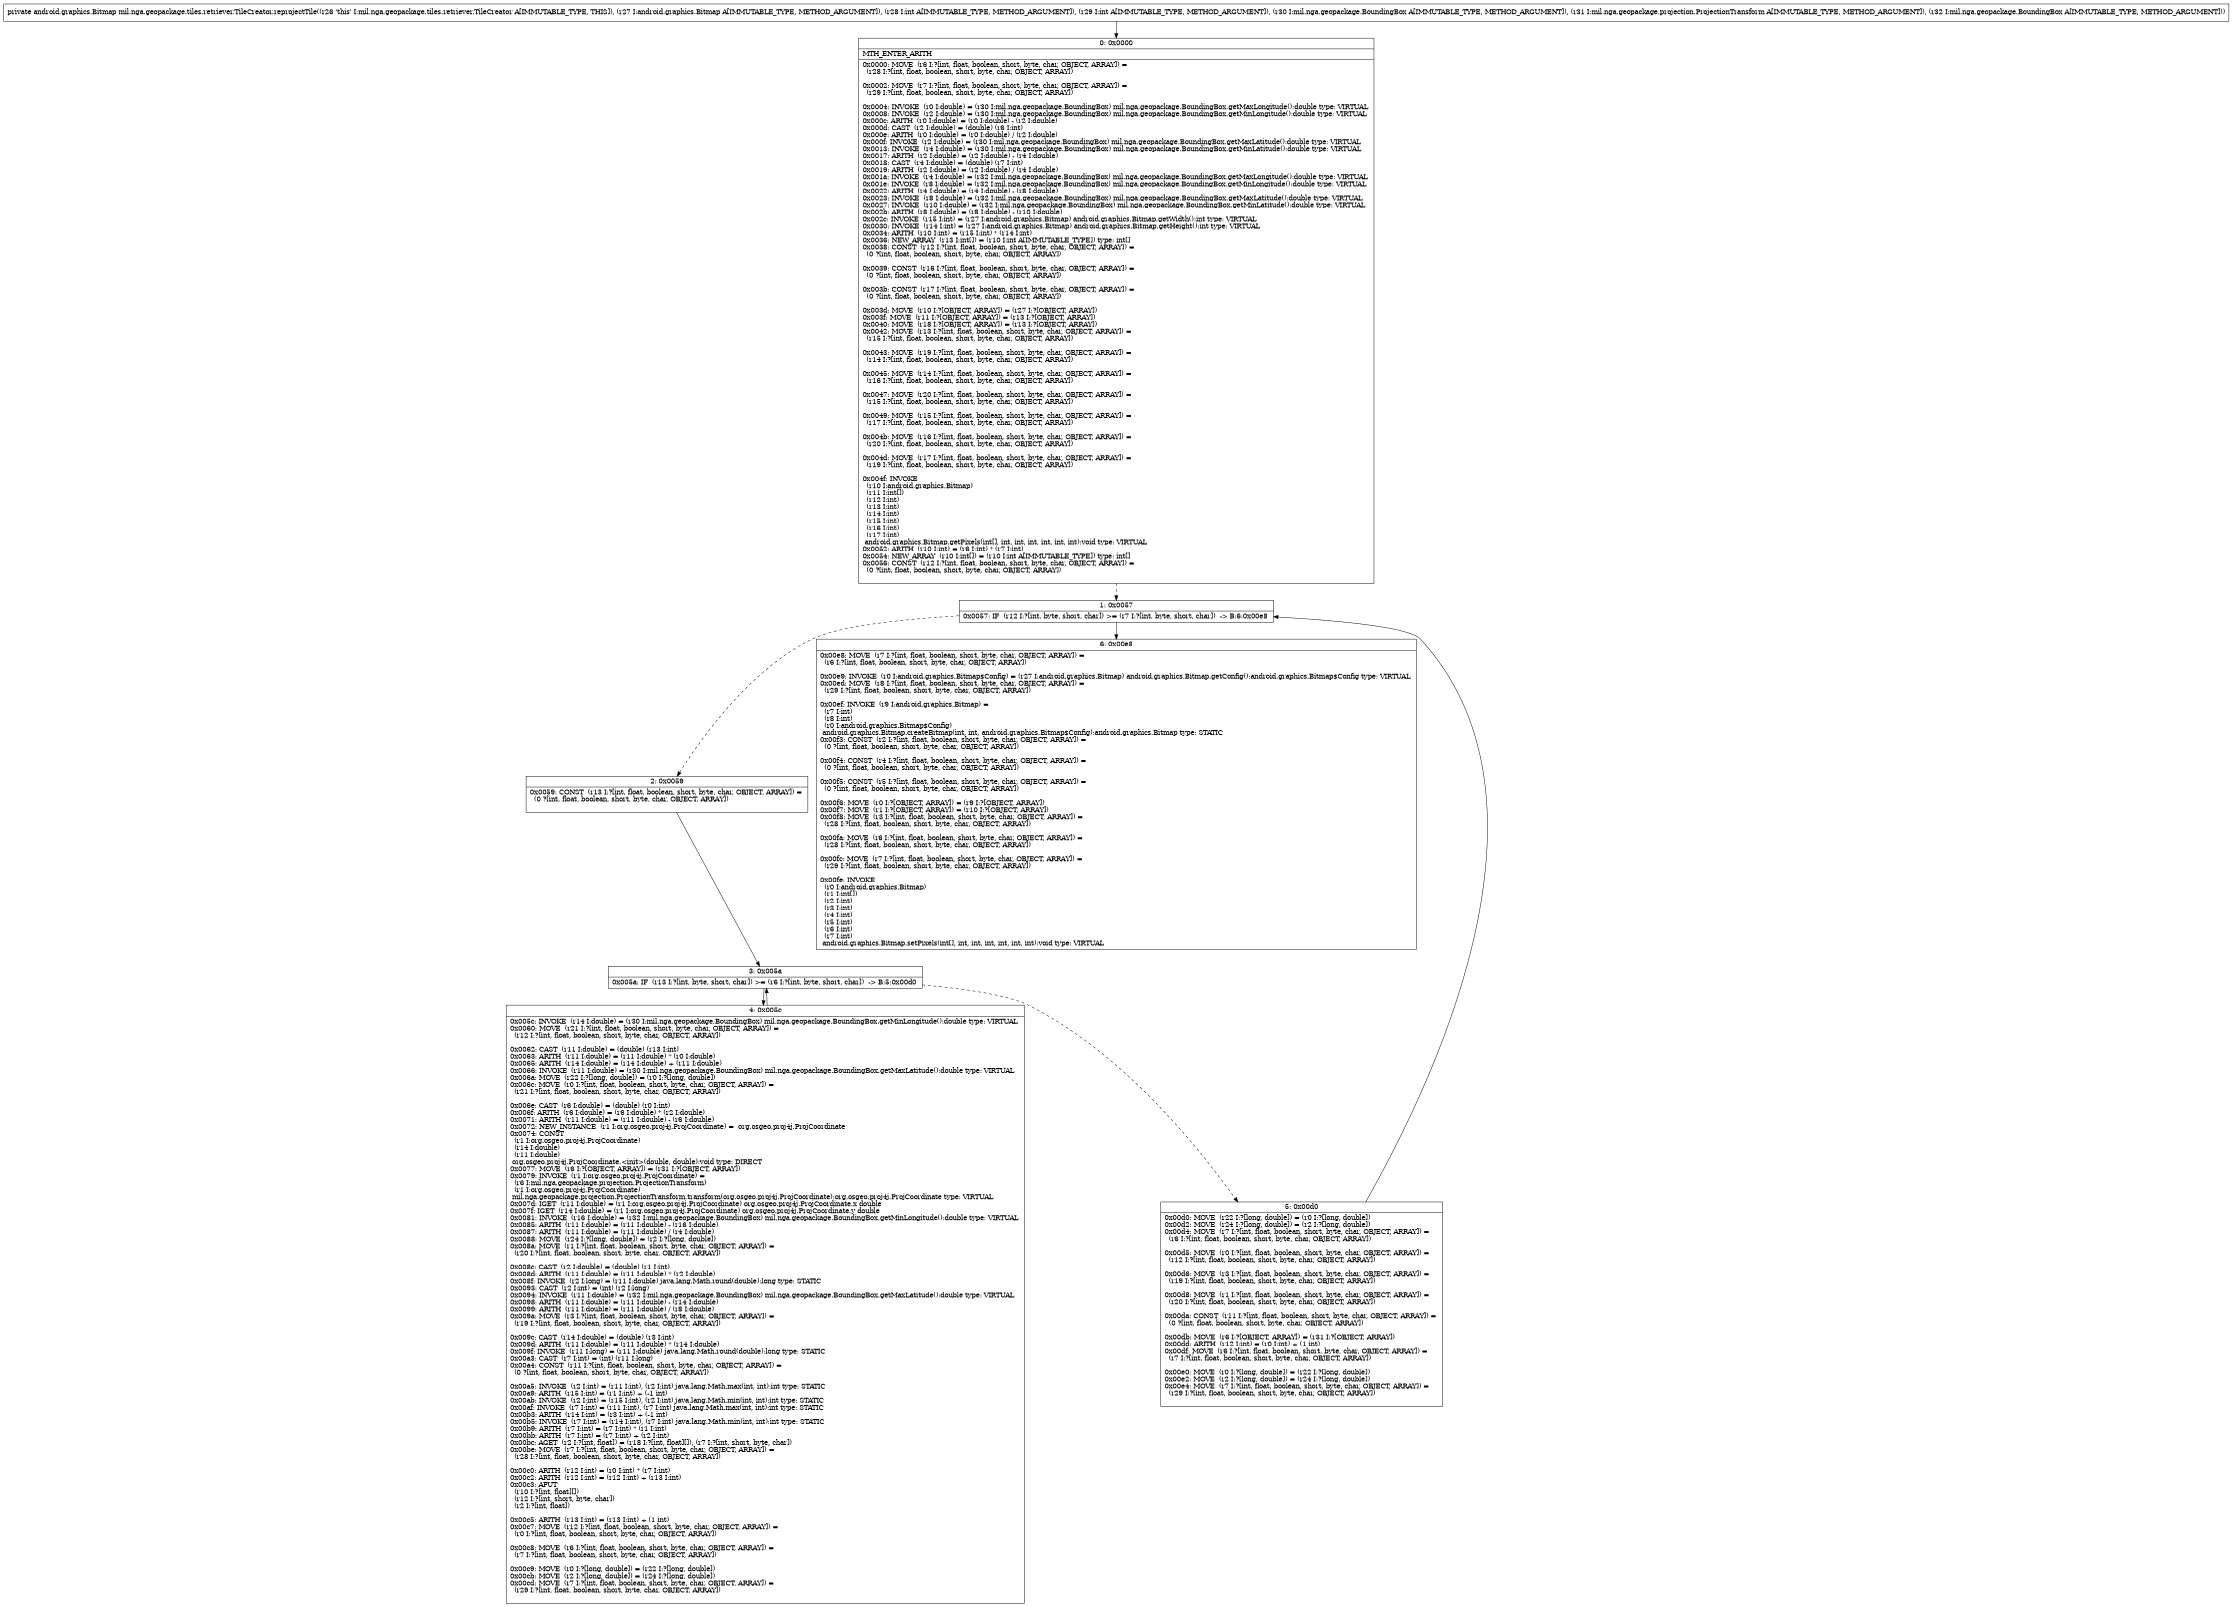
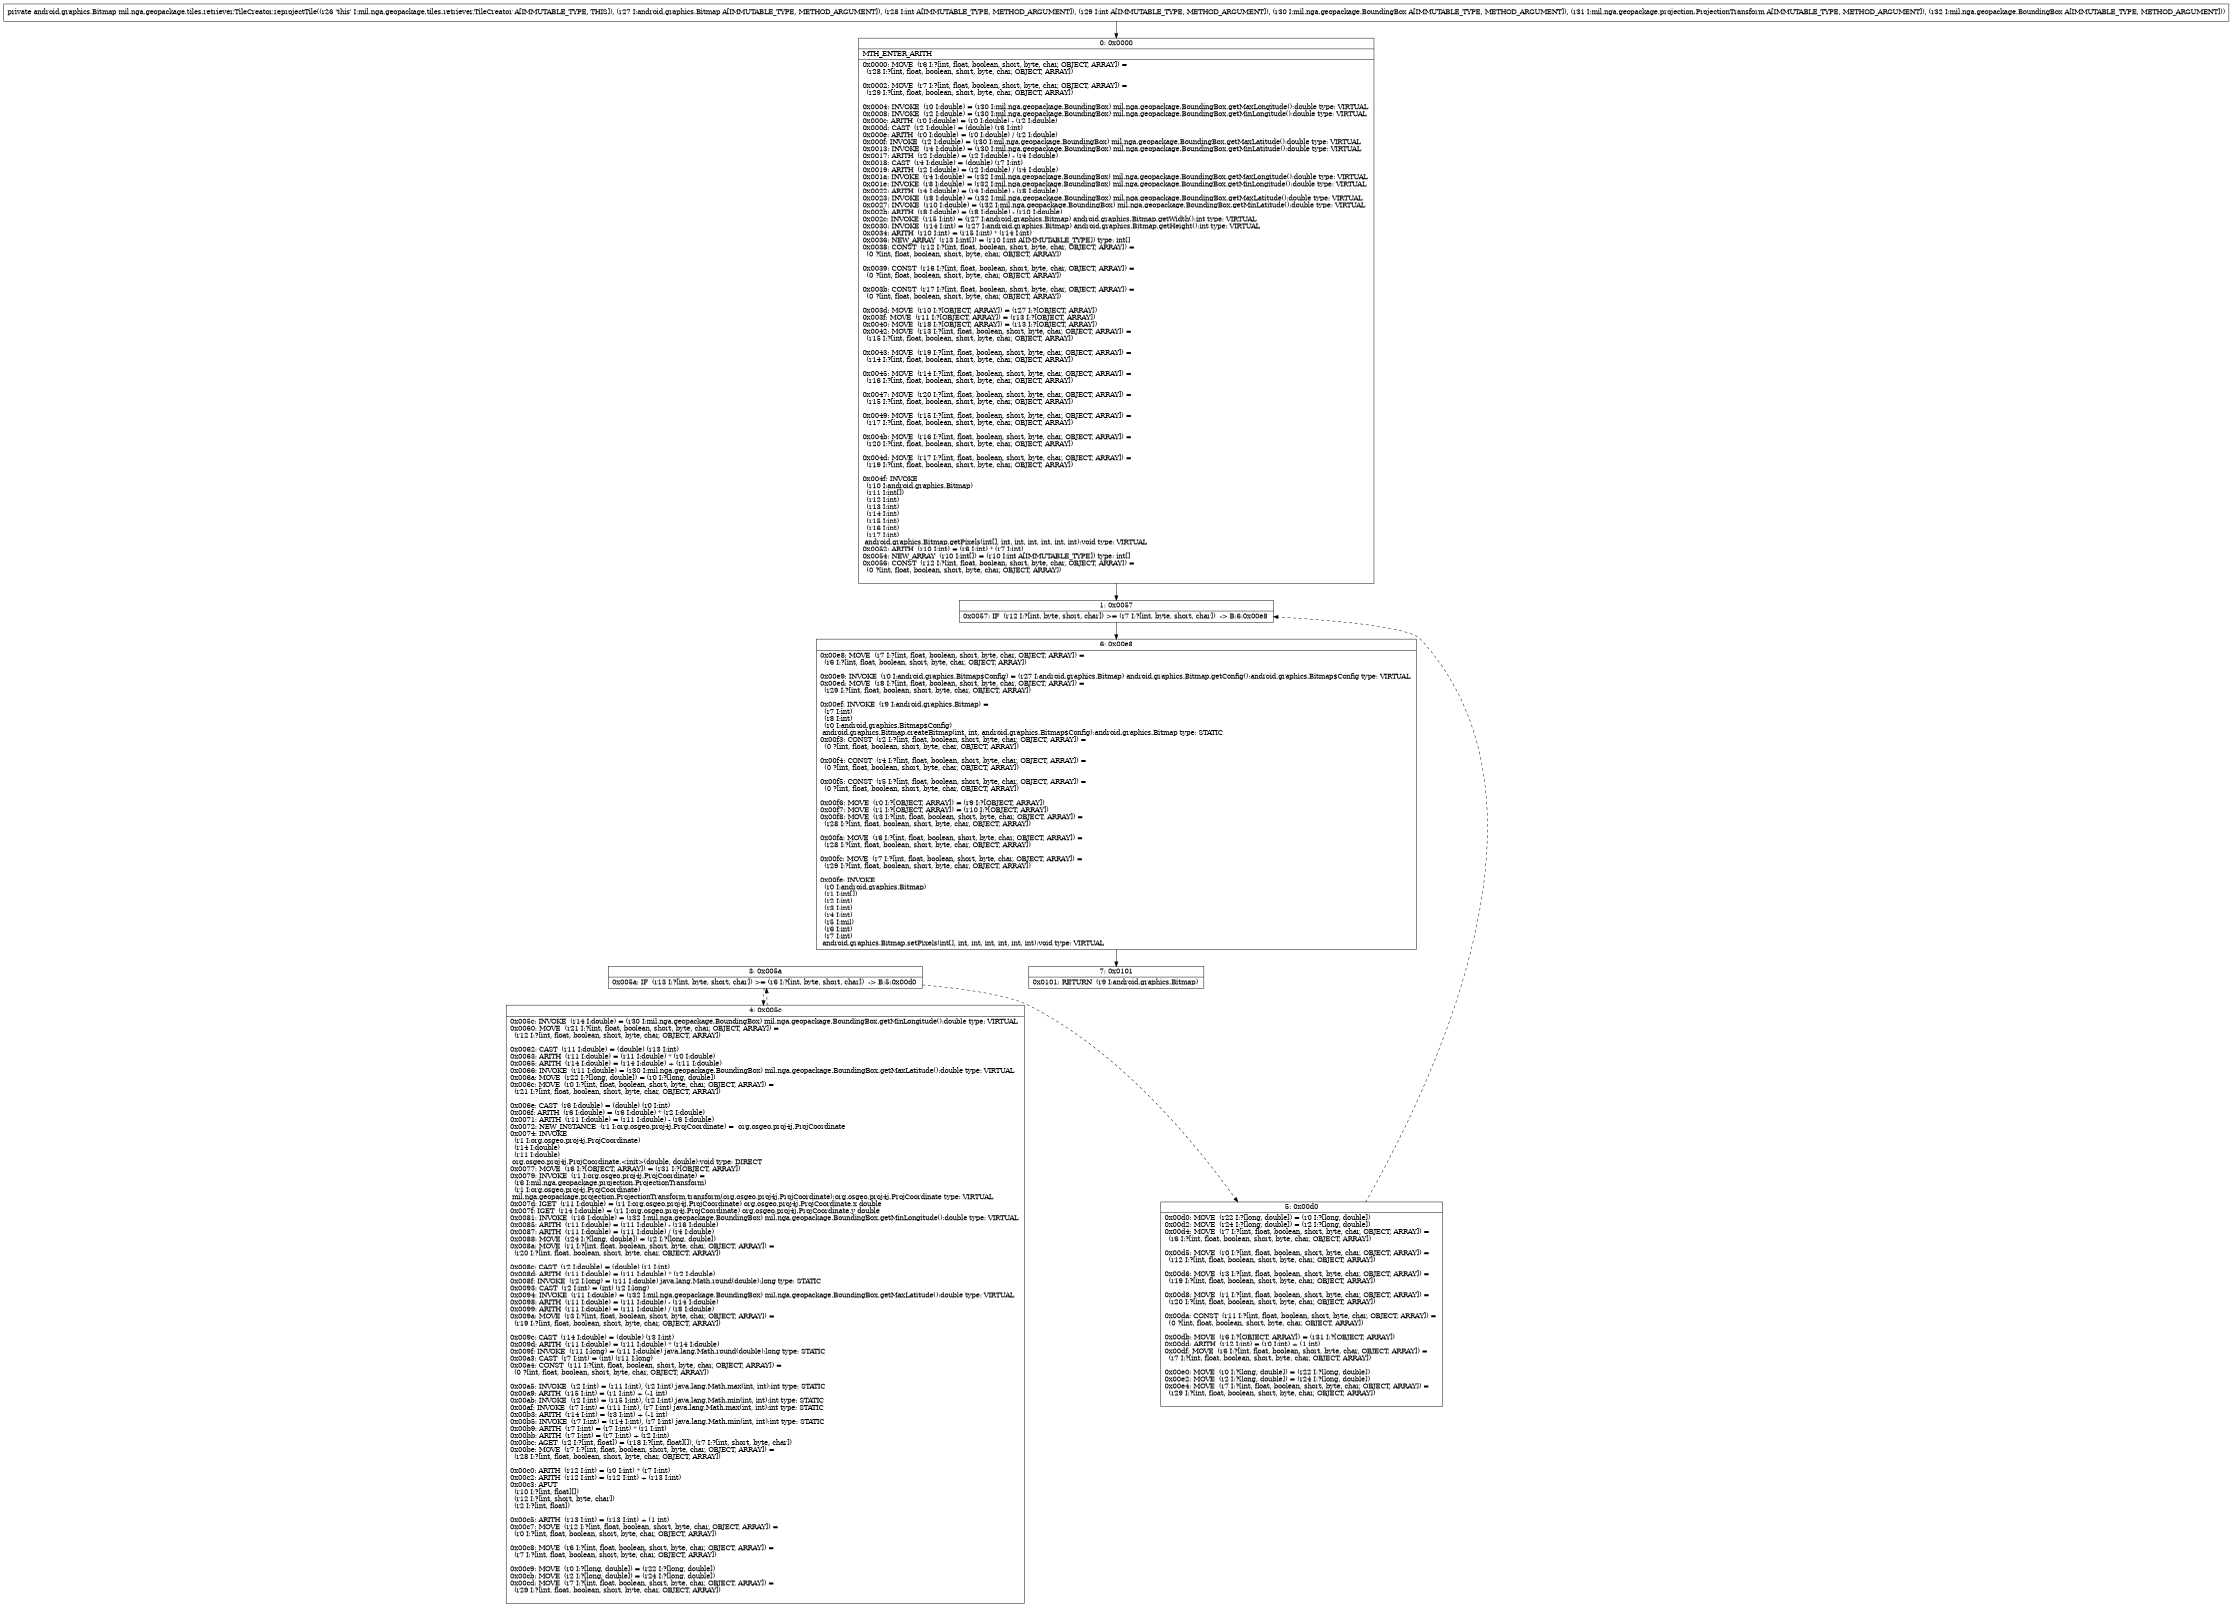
(1116, 590) -> (1116, 590)
(667, 794) -> none
(1486, 852) -> (1486, 852)
(836, 923) -> (837, 923)
none -> (1116, 977)
(764, 994) -> (764, 994)
(767, 999) -> (767, 999)
(539, 1134) -> (541, 1134)
